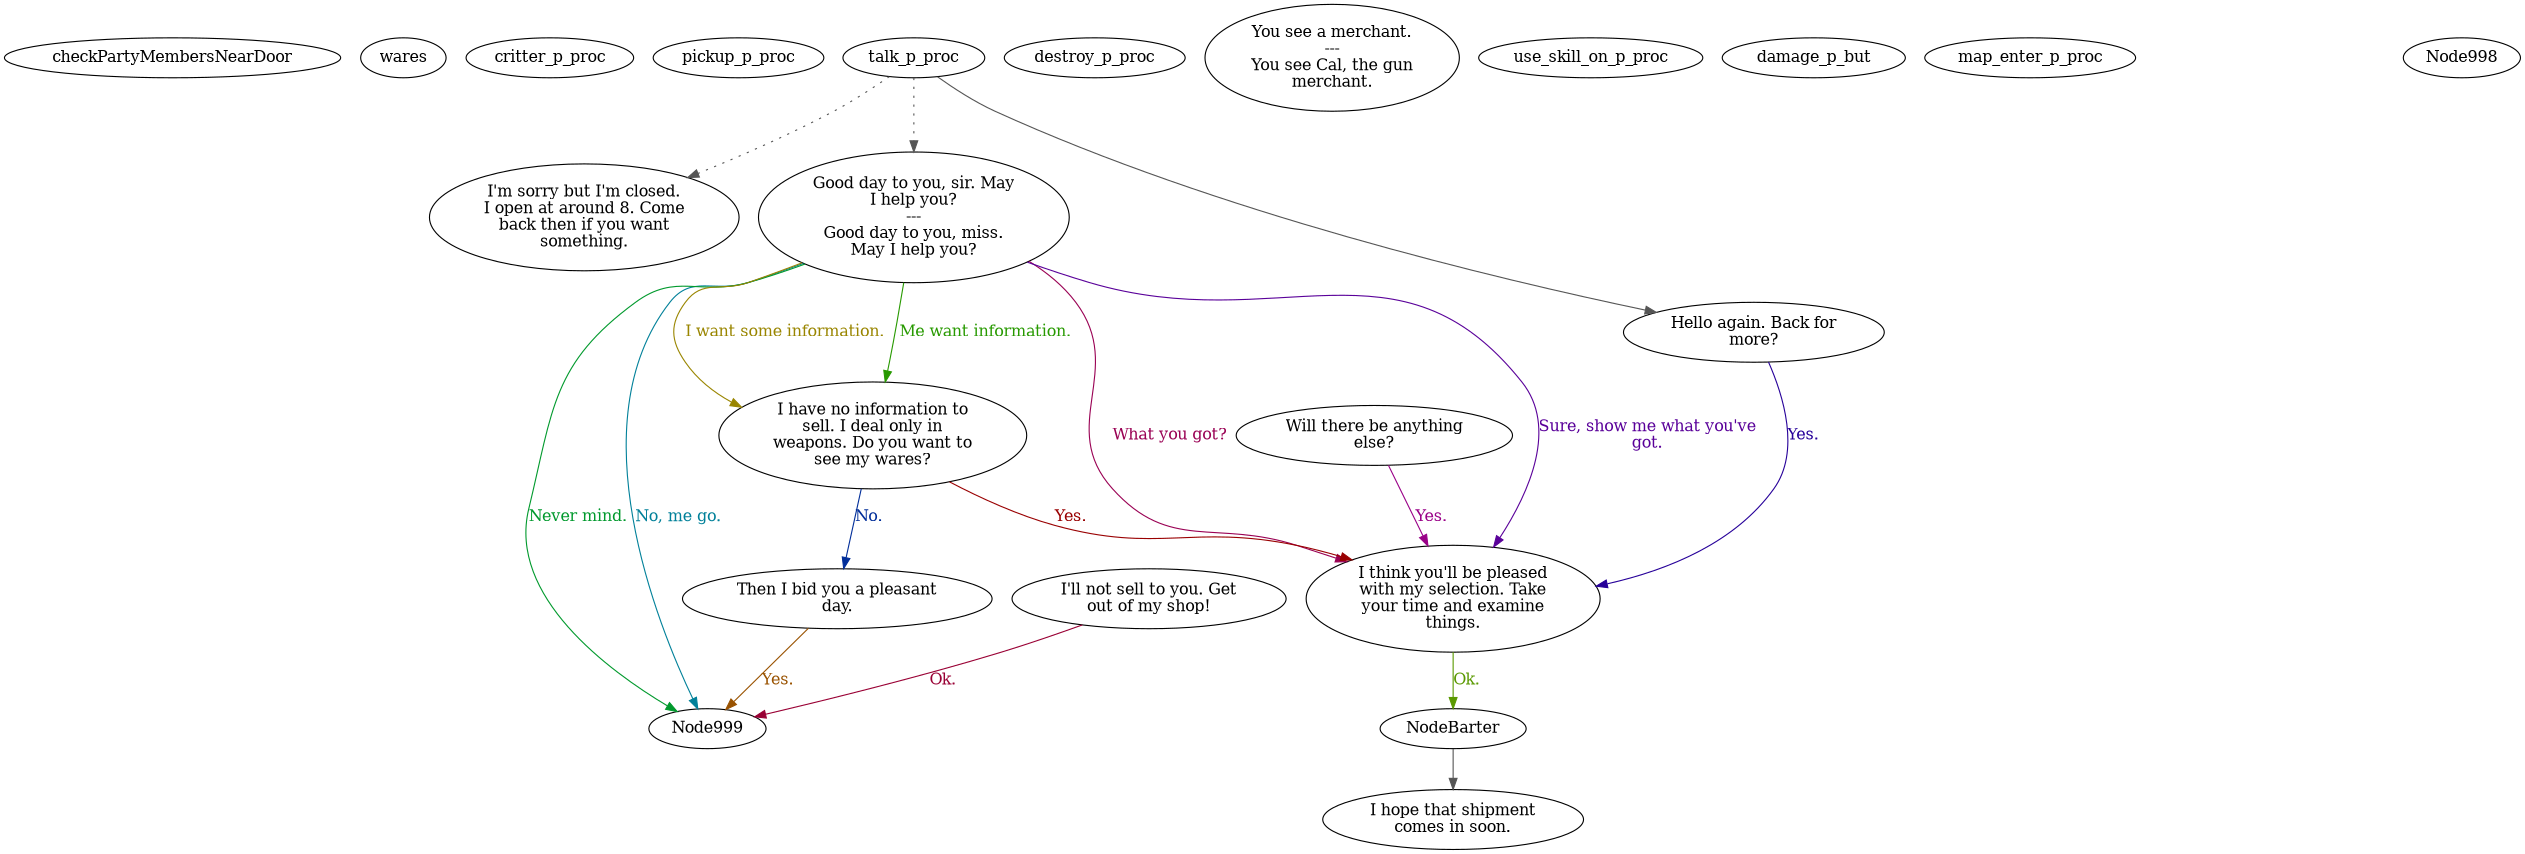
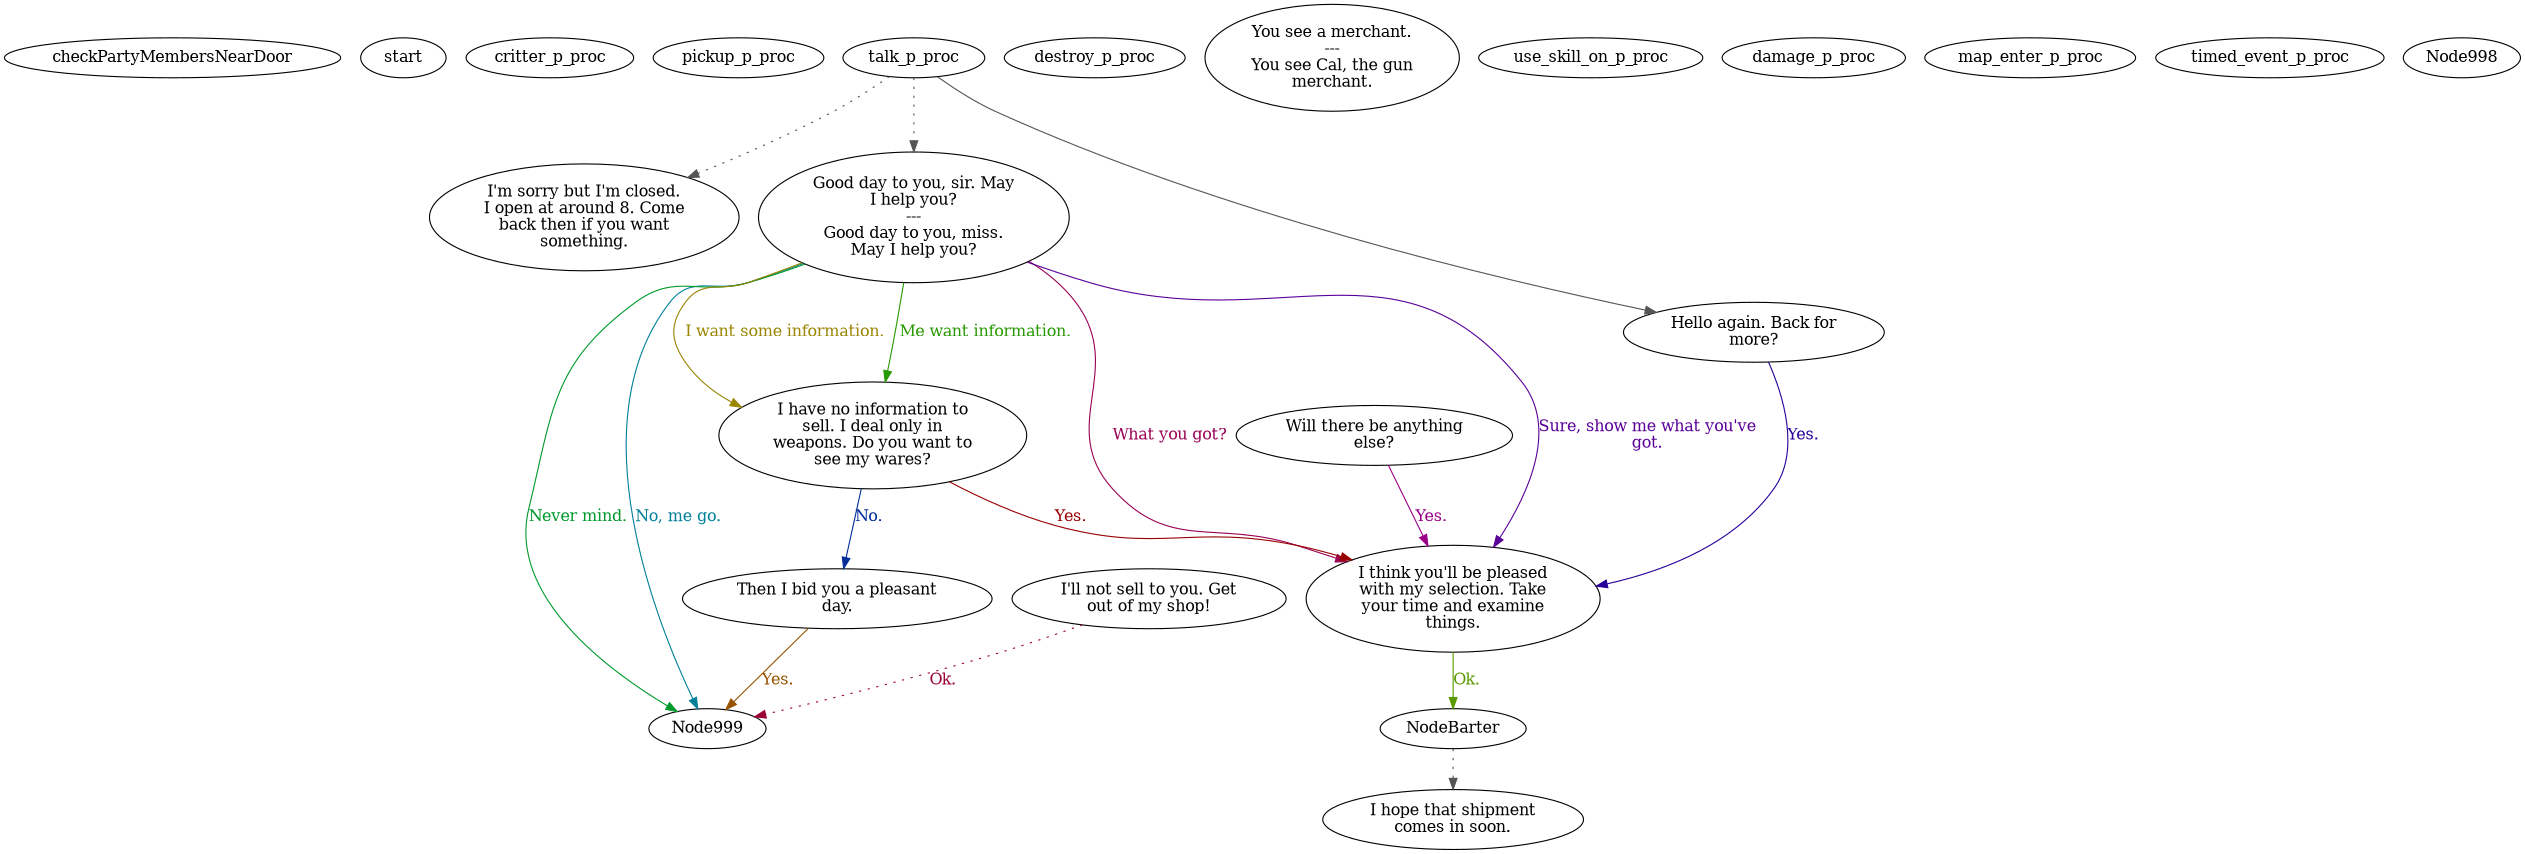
(403, 58) -> (403, 58)
(1814, 58) -> (1814, 58)
none -> (2270, 58)
(925, 674) -> (925, 674)
(1453, 764) -> (1453, 764)
